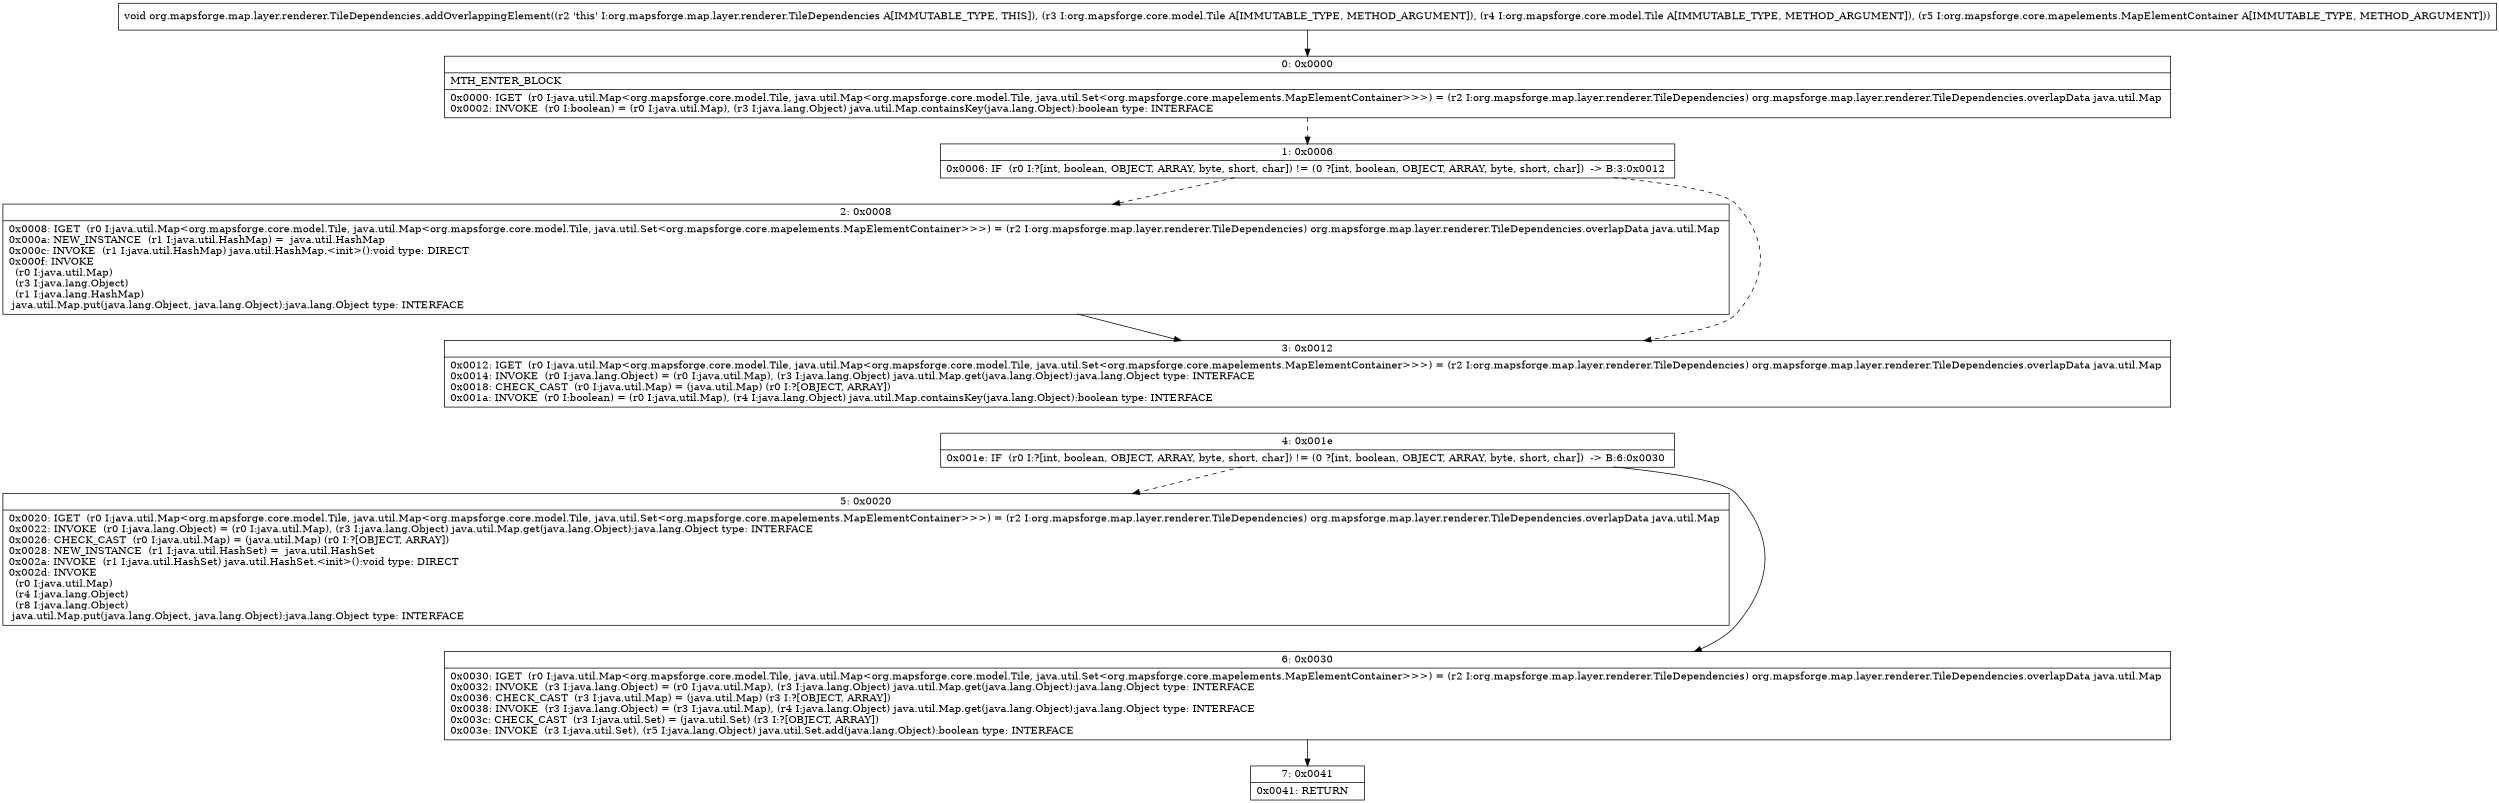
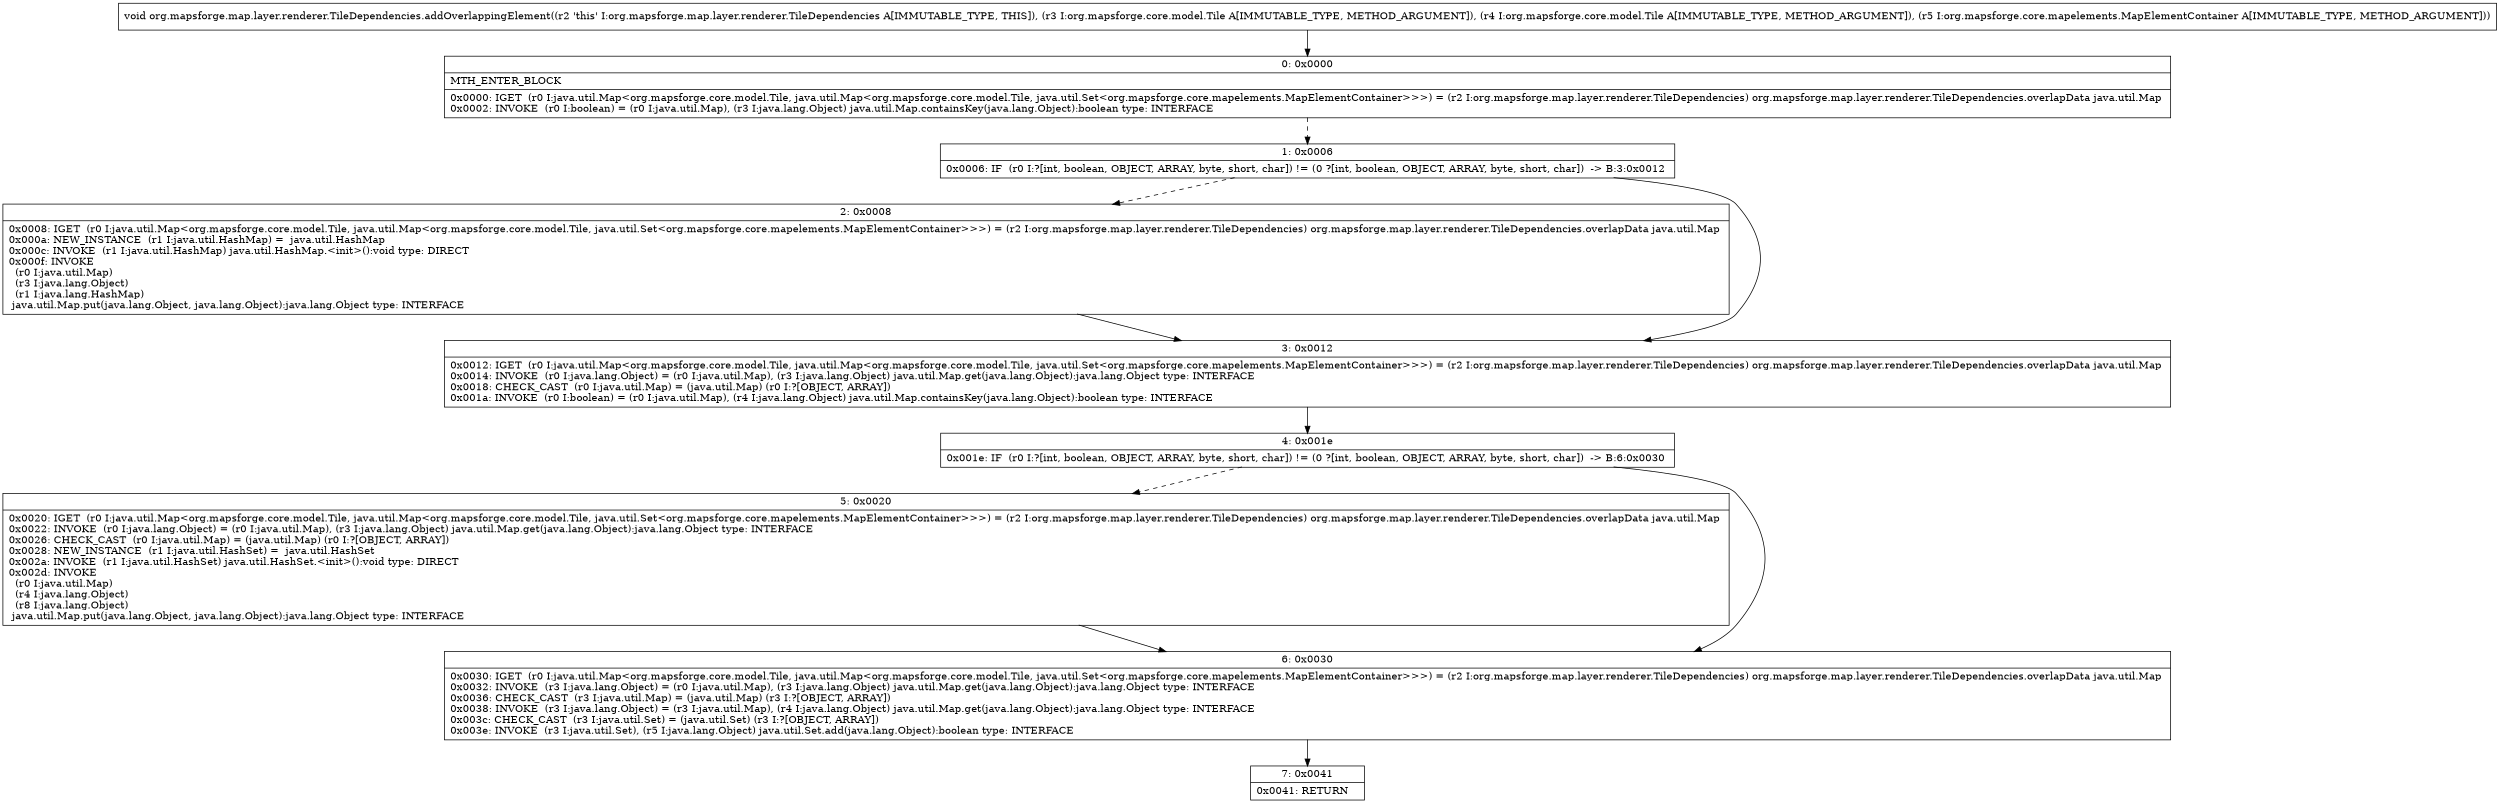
(1758, 241) -> (1758, 241)
none -> (1308, 417)
none -> (1119, 637)
